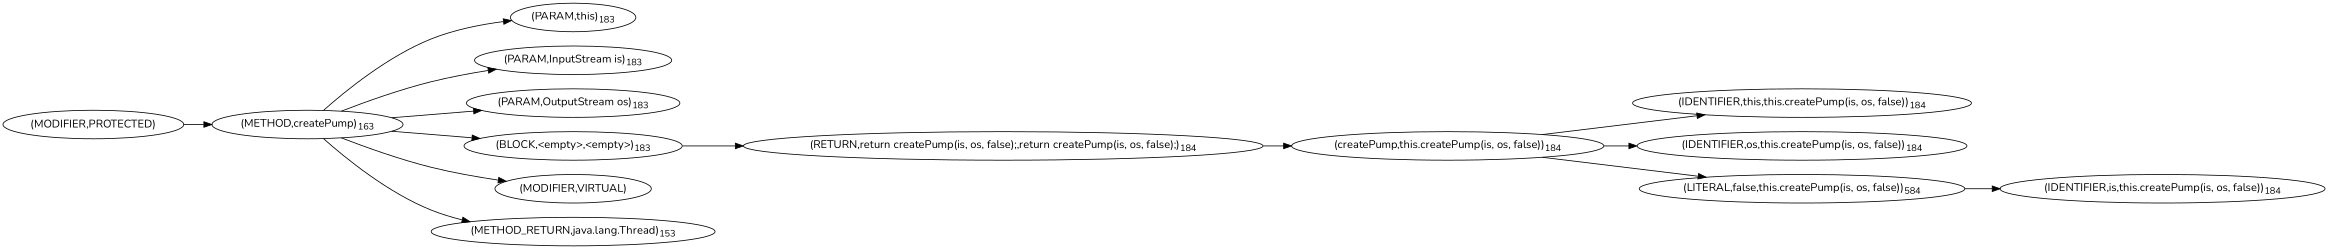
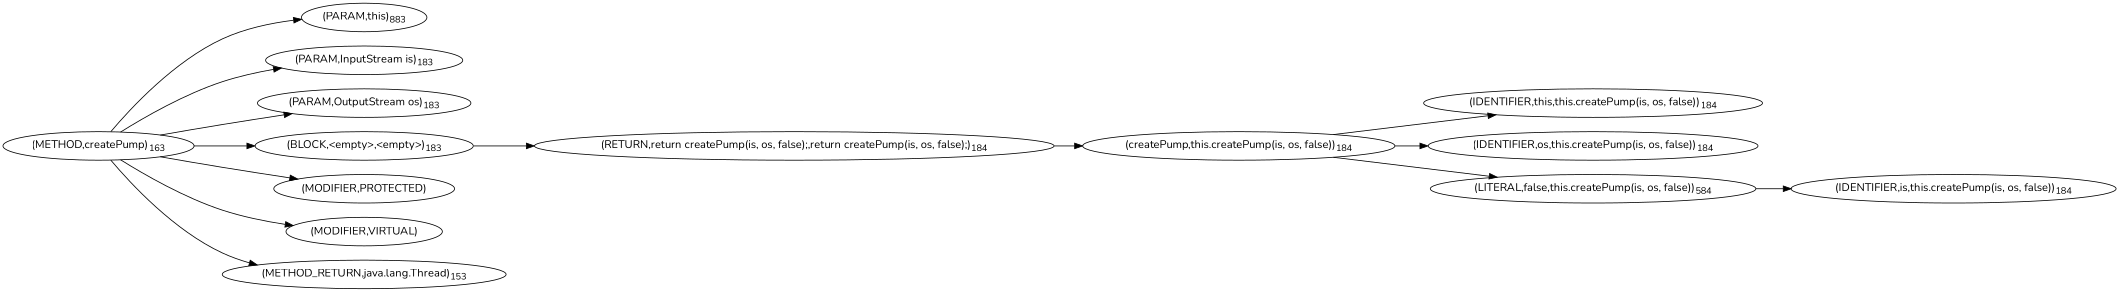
(607, 16) -> (398, 16)
(194, 125) -> (225, 168)
